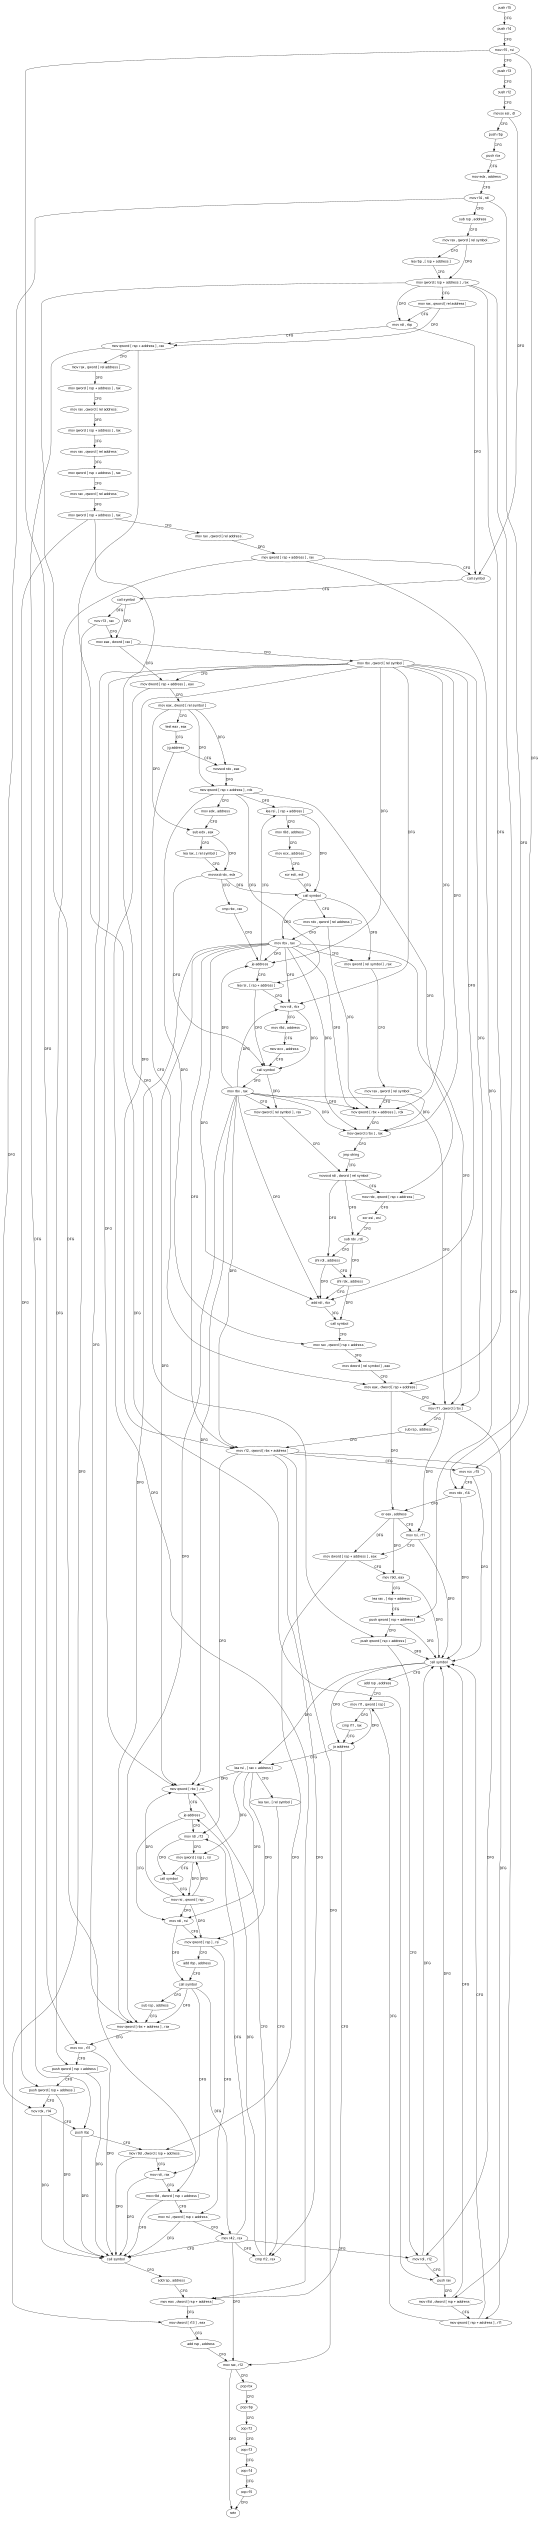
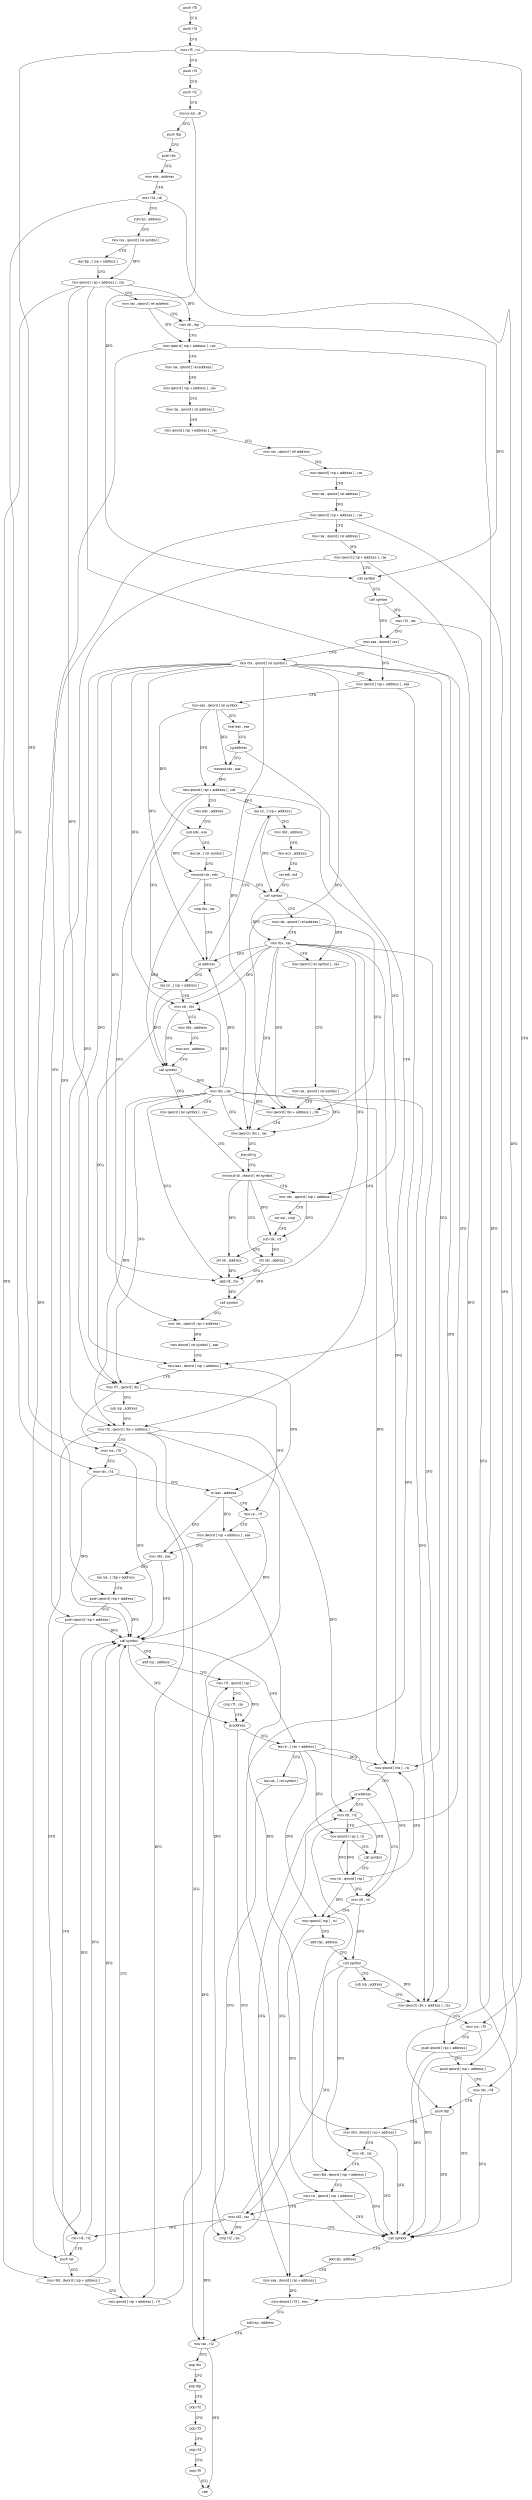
(372, 1218) -> (285, 1218)
none -> (303, 1223)
(338, 1270) -> (248, 1221)
(260, 2017) -> none
